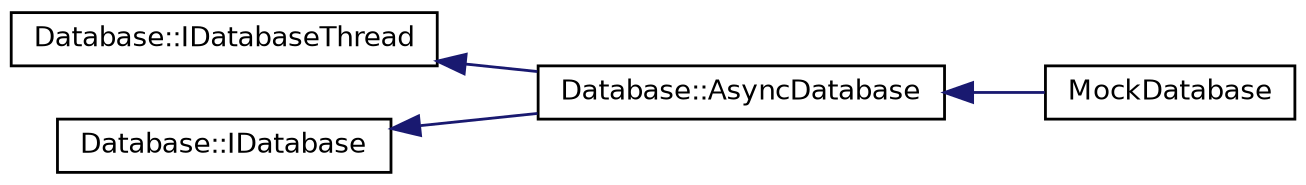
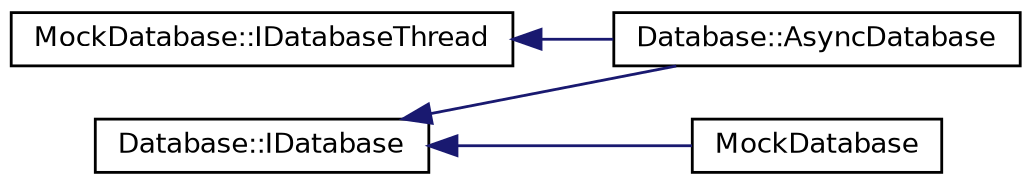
(224, 39) -> (262, 39)
(1009, 92) -> (575, 146)
